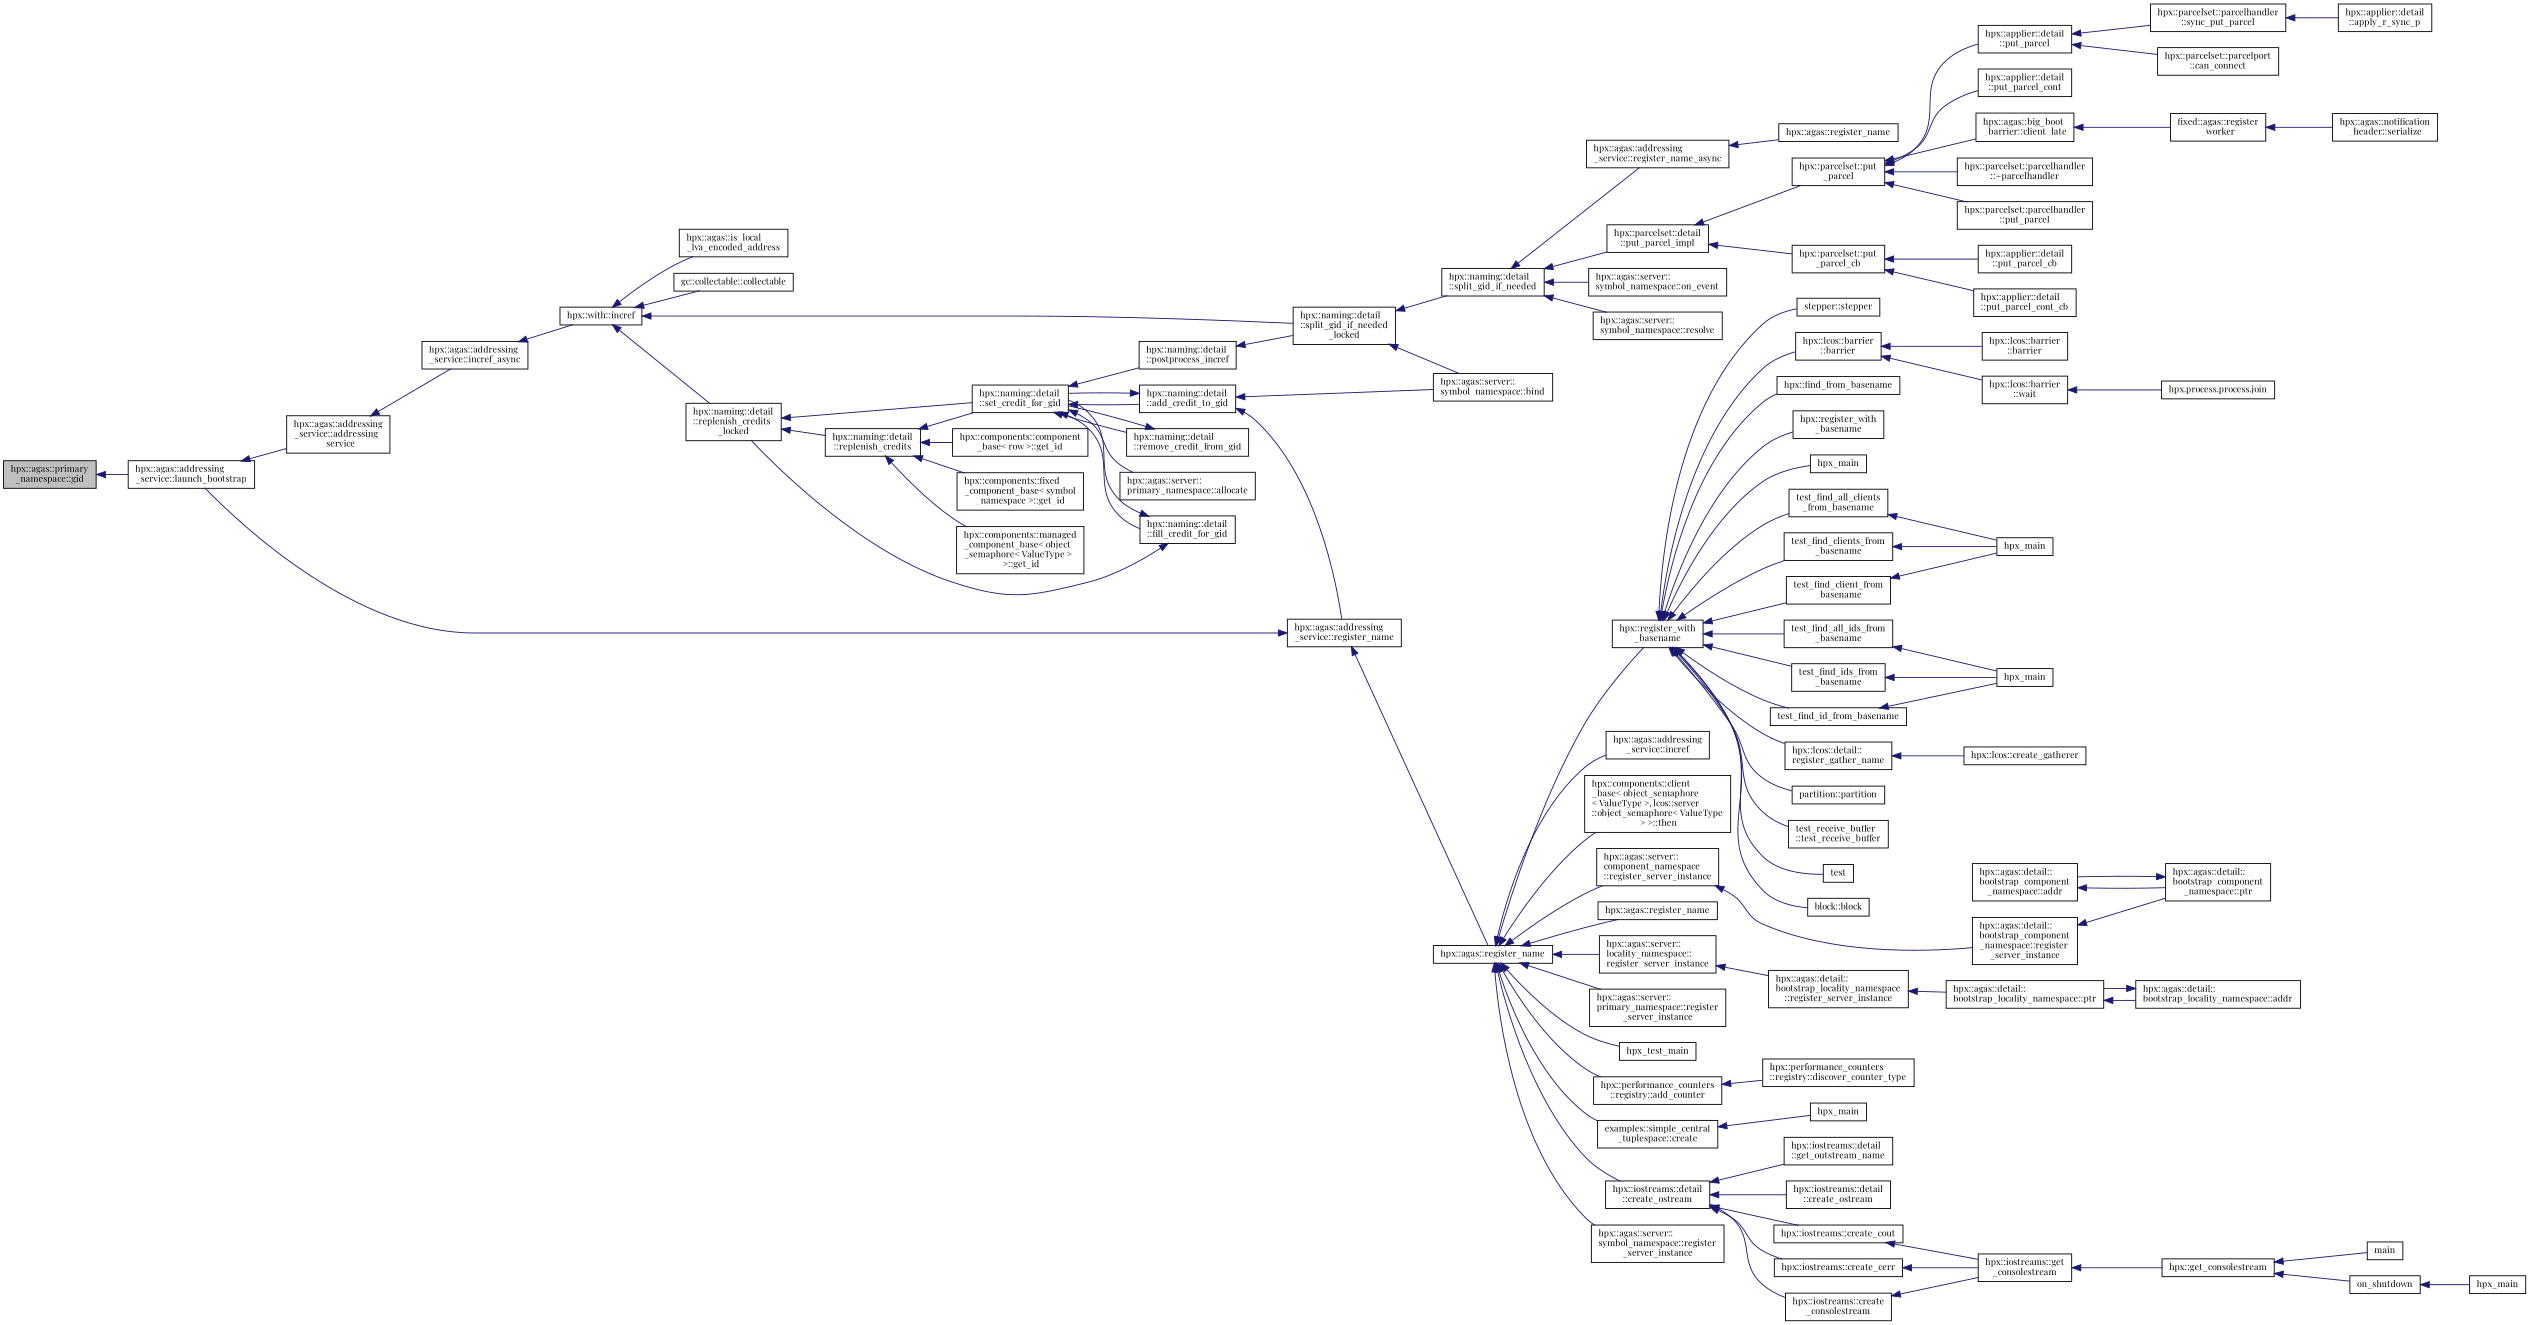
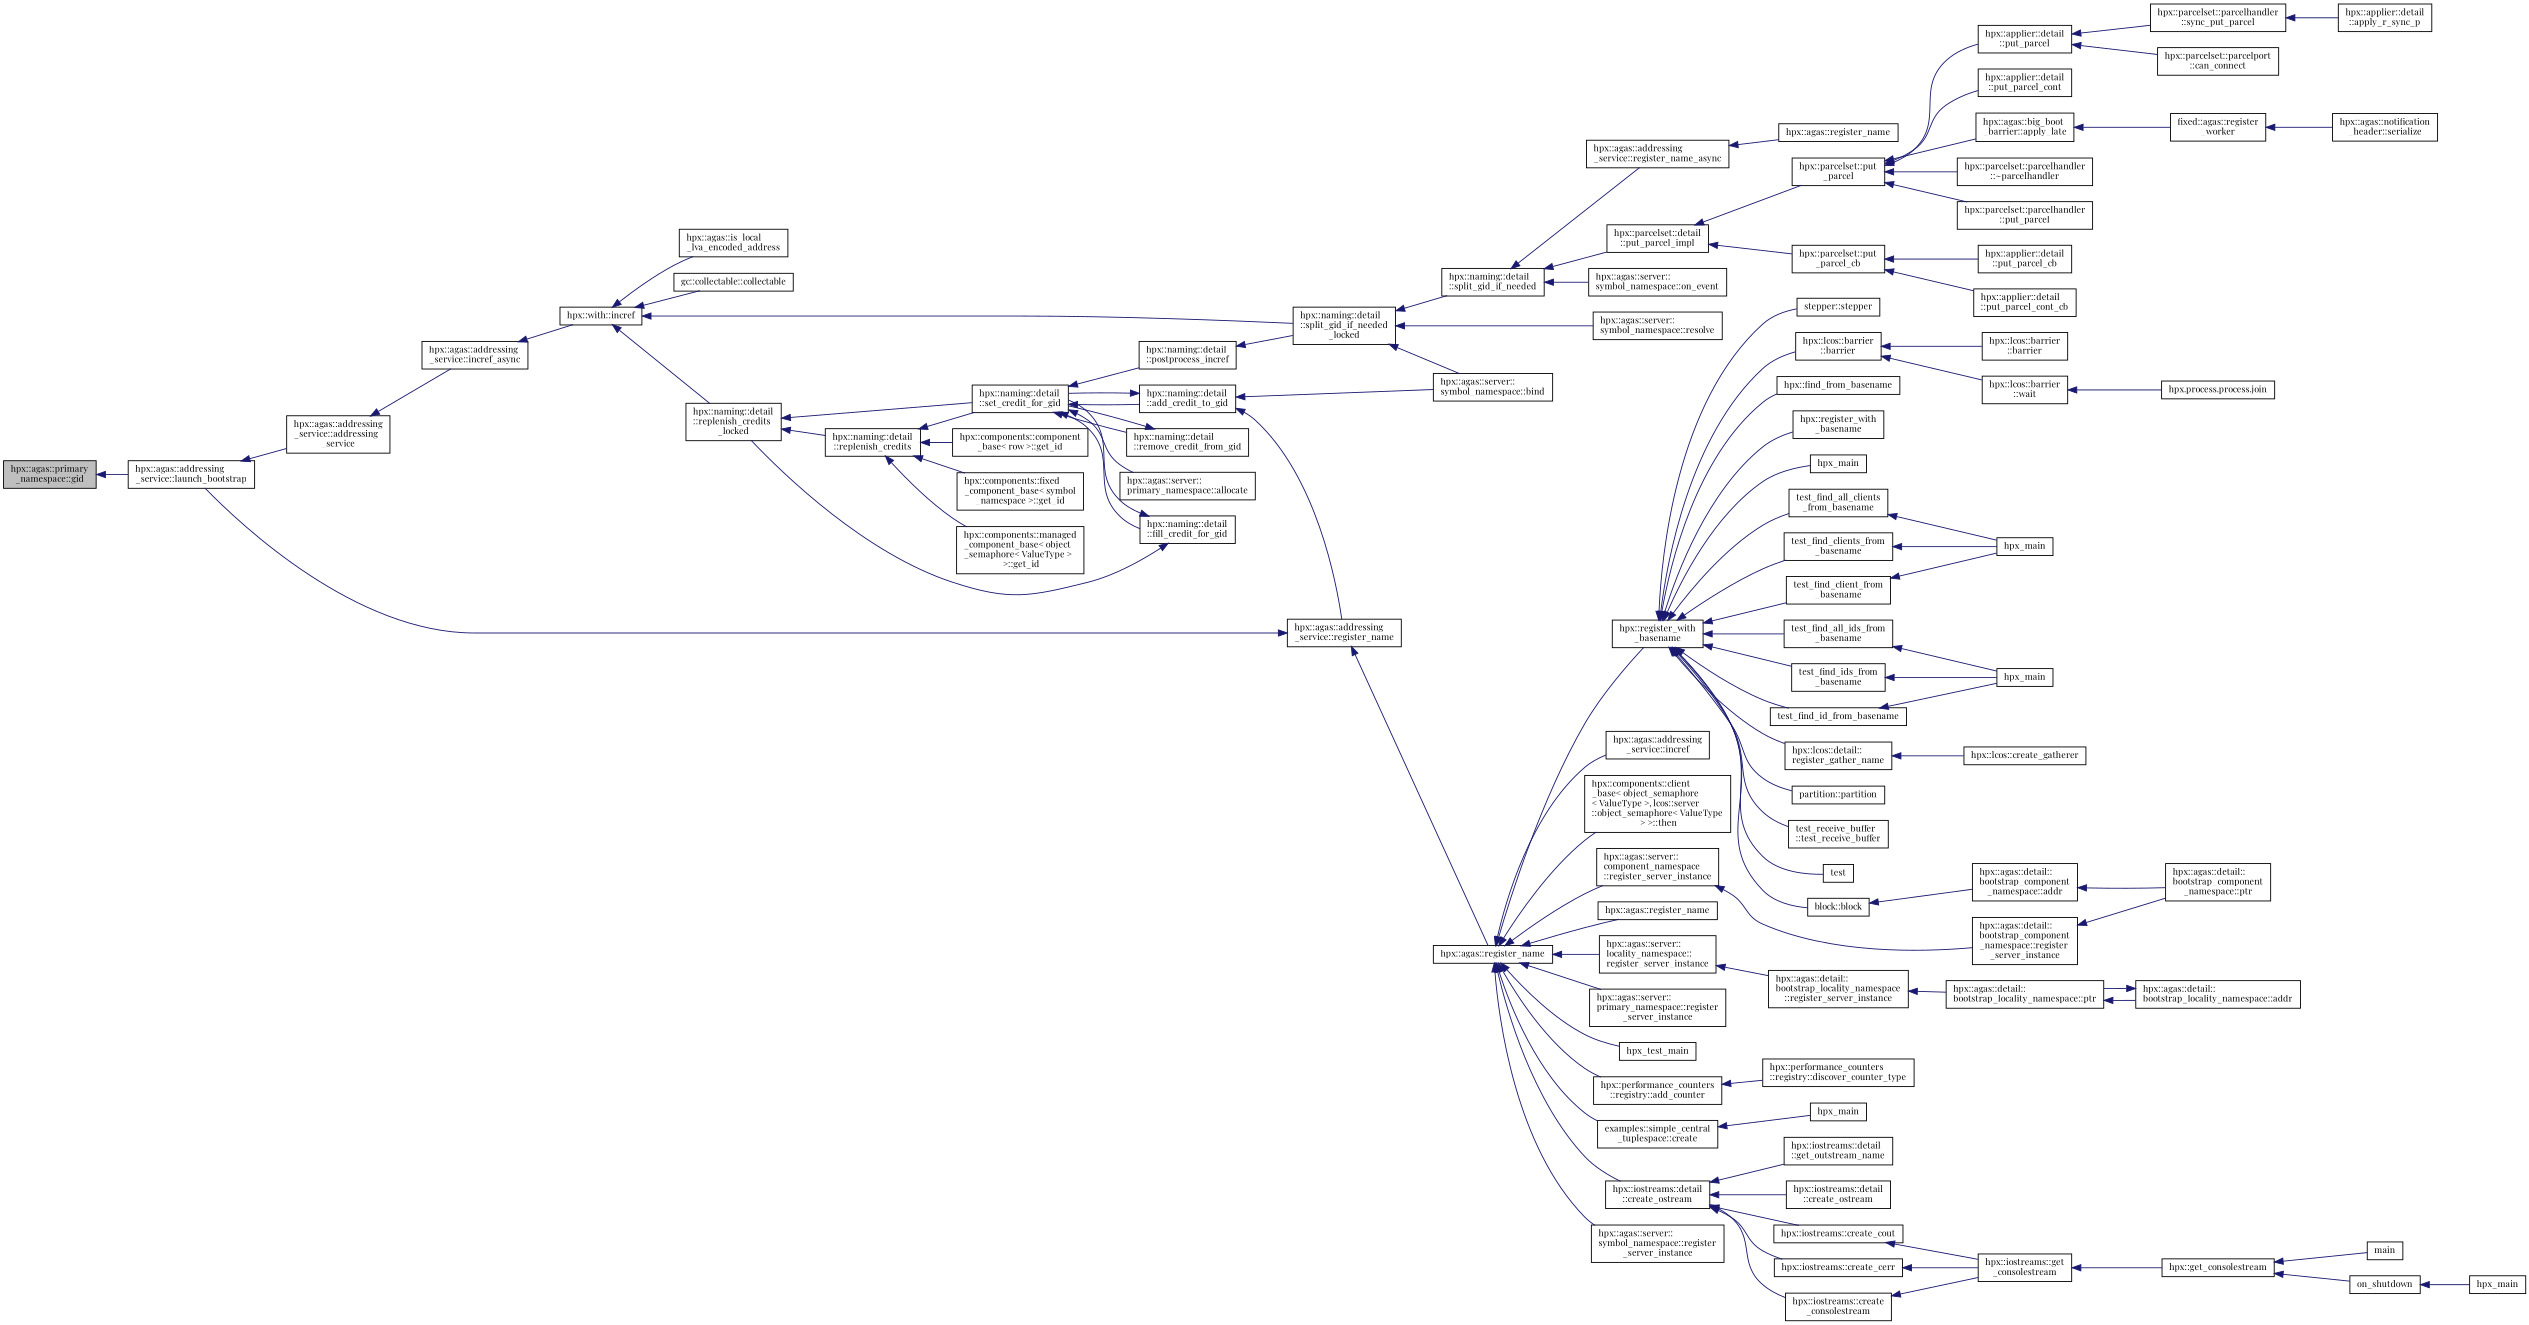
(2025, 127) -> (2025, 127)
(1580, 305) -> (1499, 326)
(2117, 876) -> (1925, 896)
